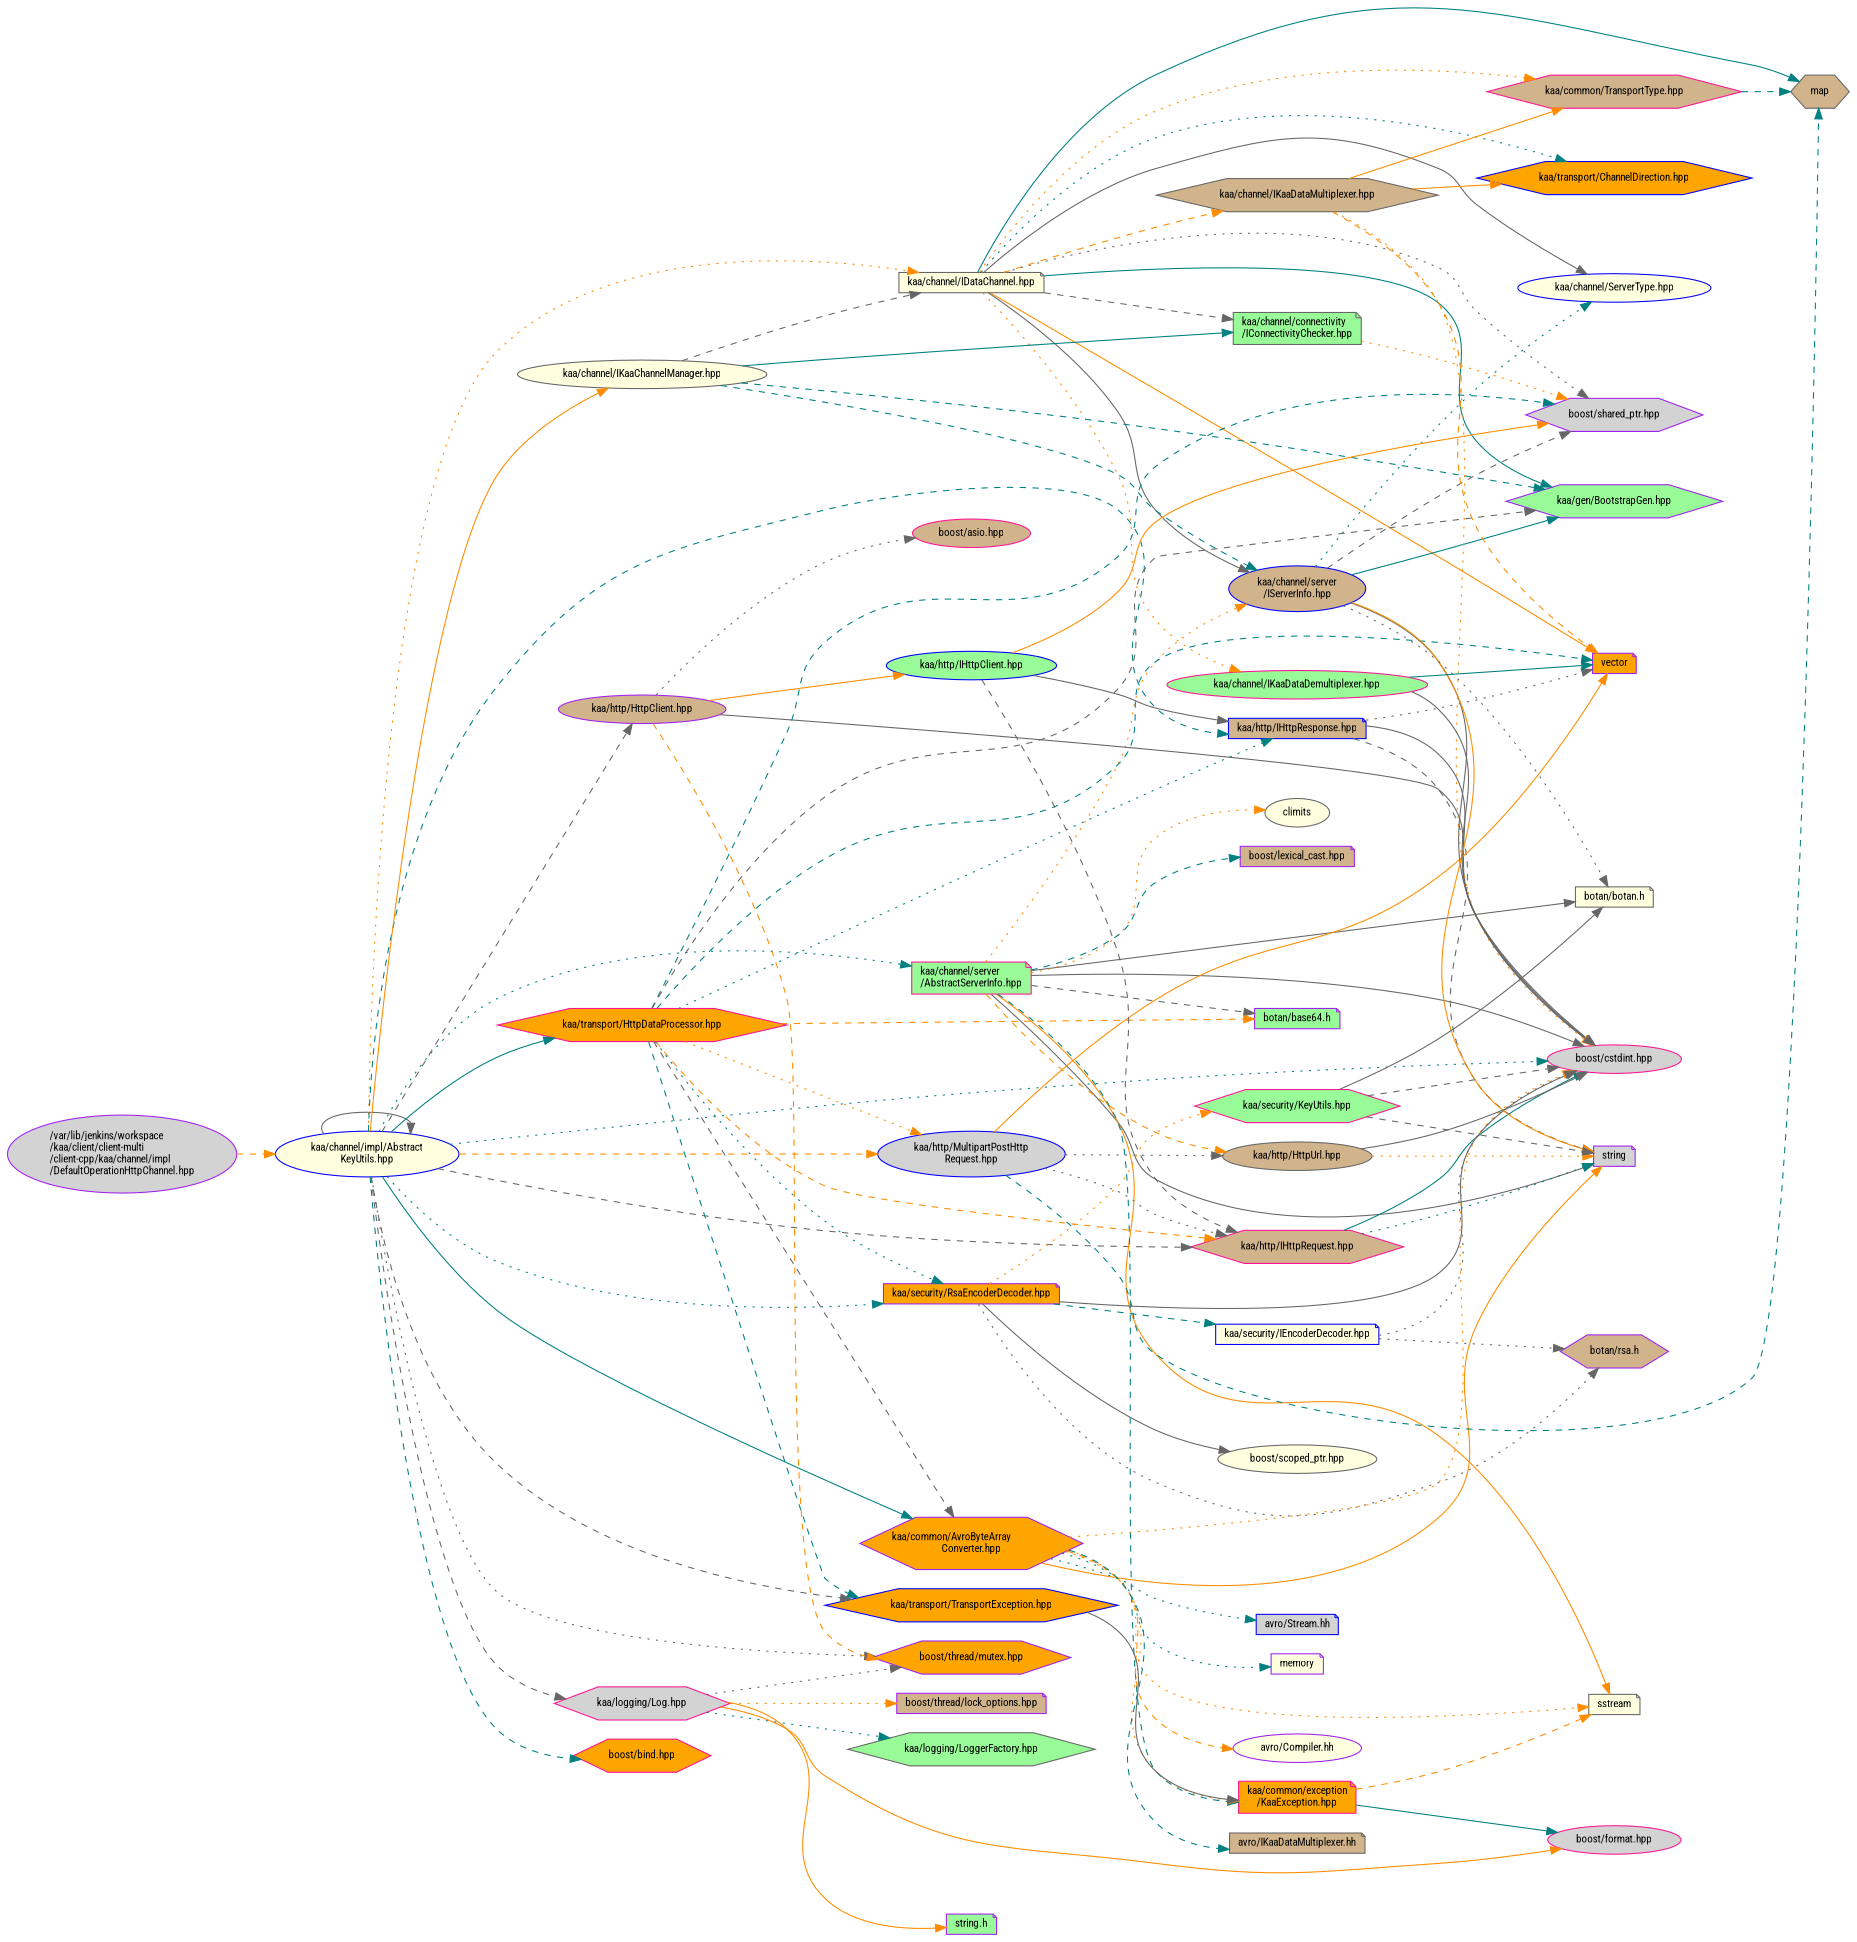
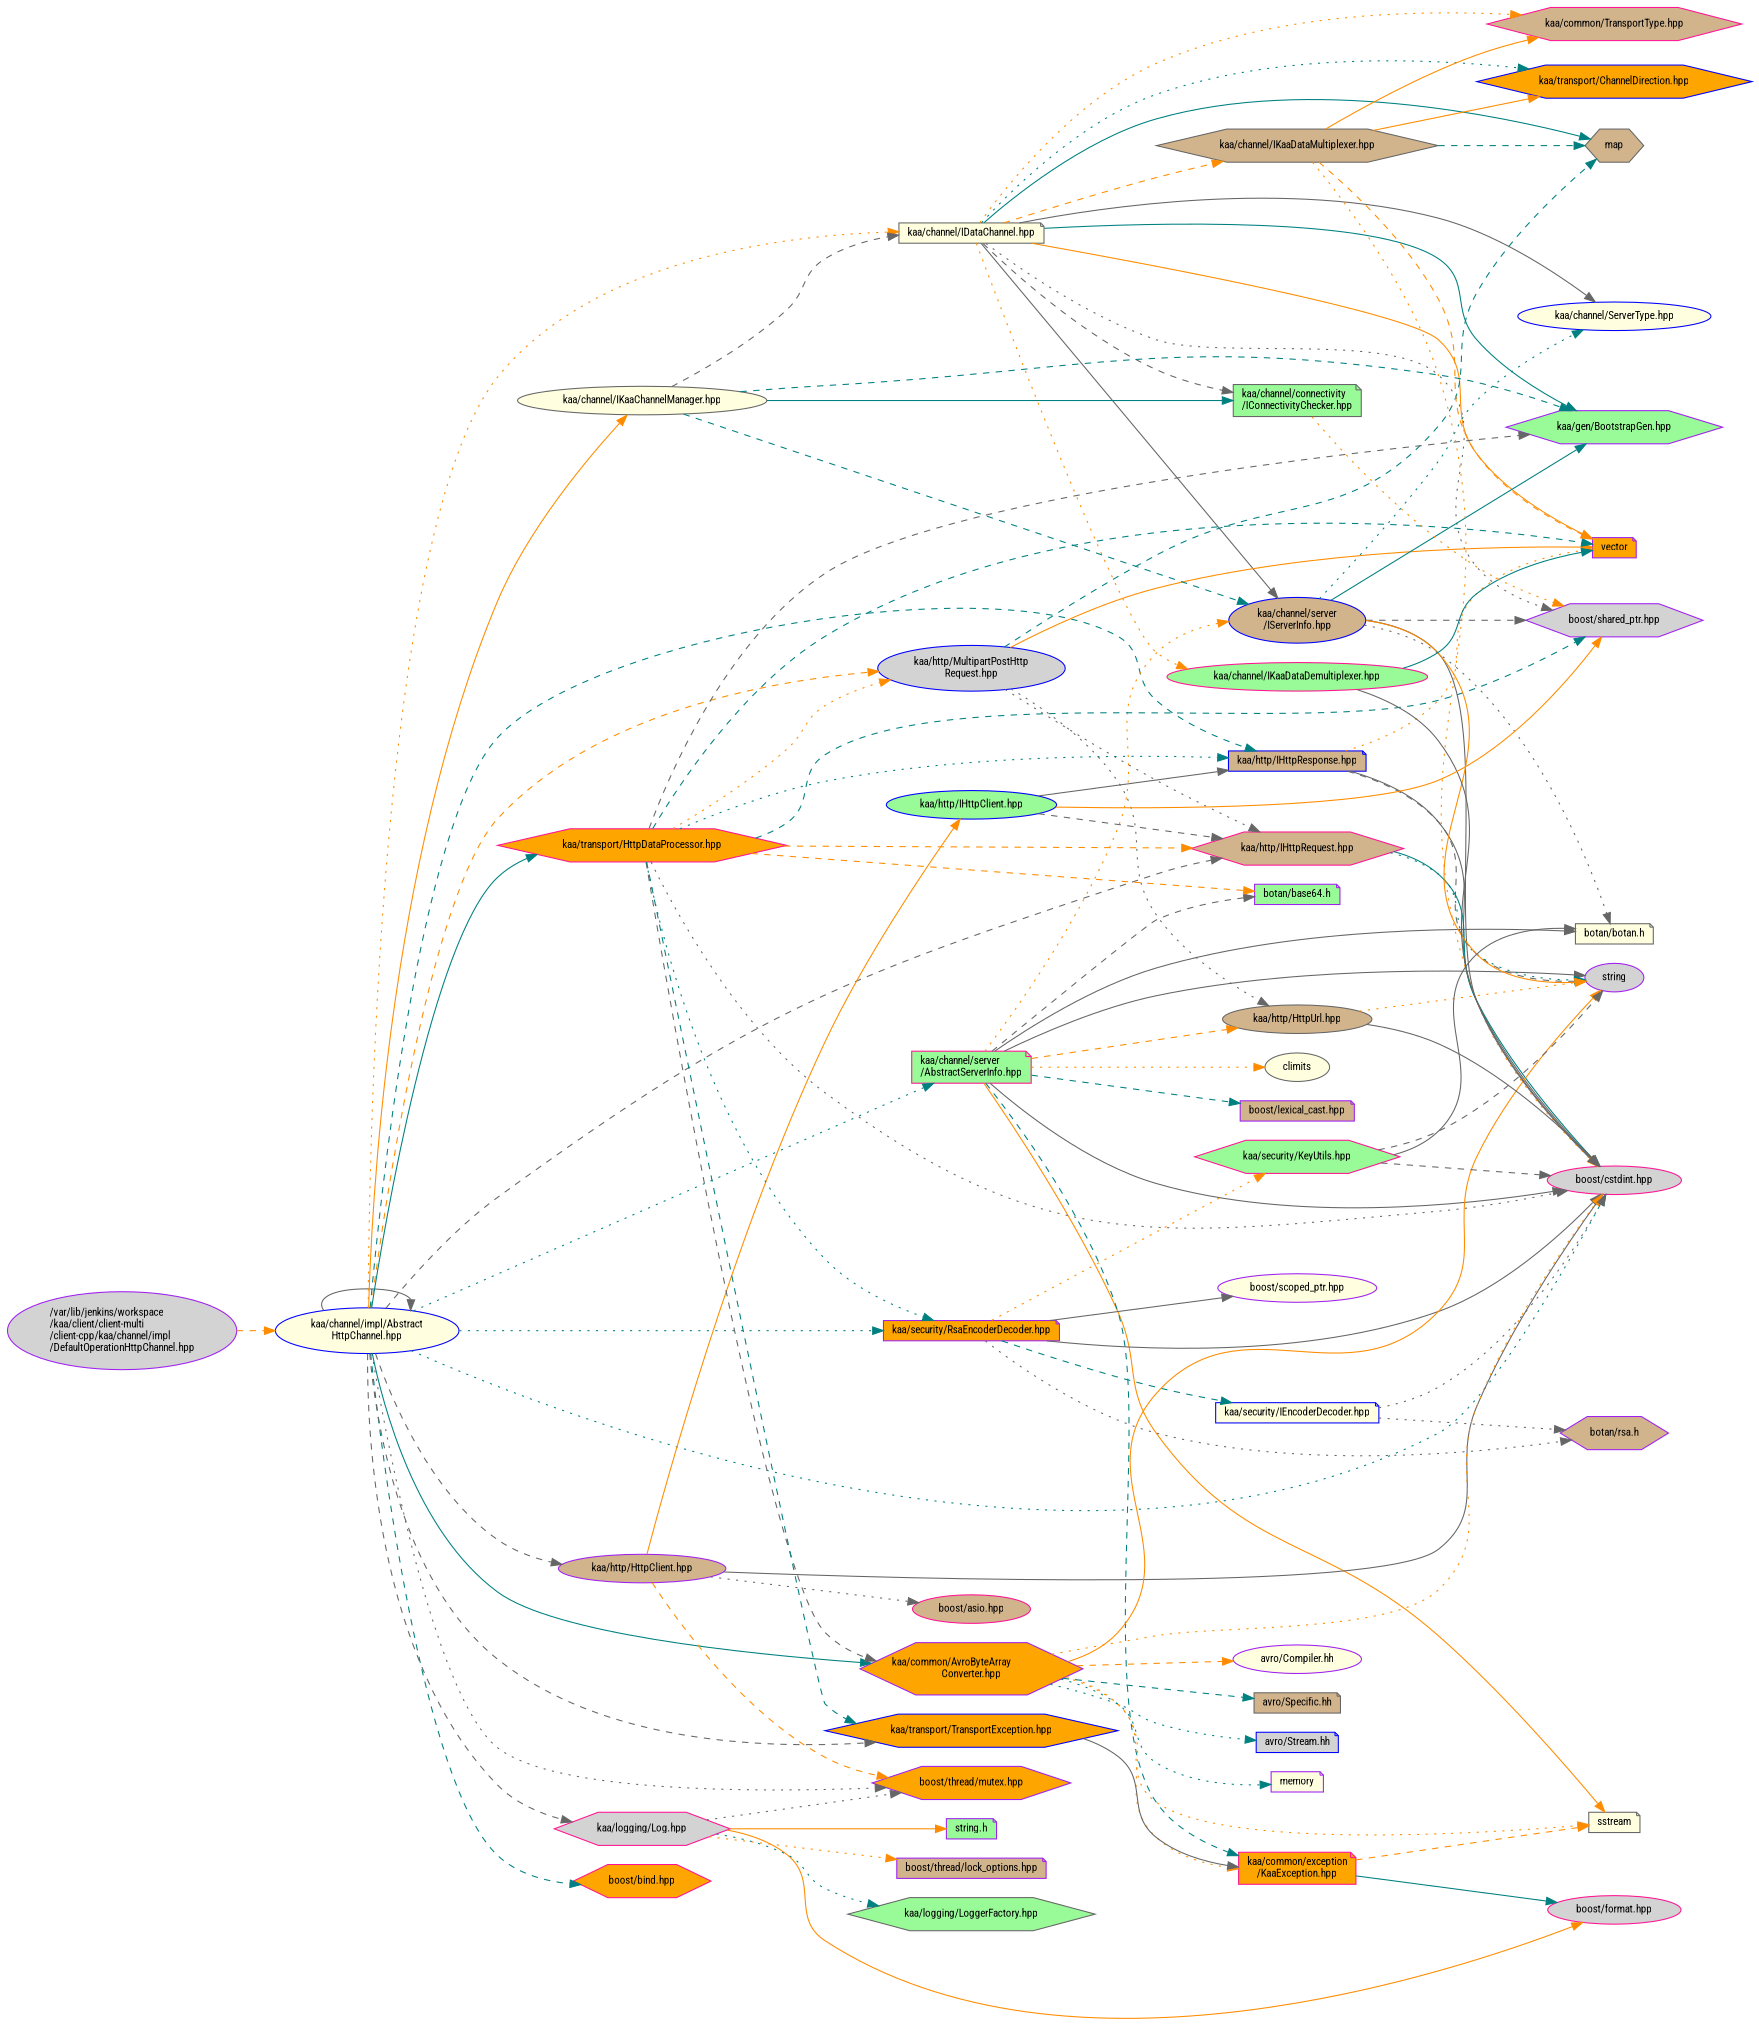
(1761, 92) -> (1506, 146)
(1470, 701) -> (1445, 691)
(367, 1154) -> (367, 1331)
(1614, 1156) -> (1614, 978)
none -> (1033, 1205)
(1297, 1459) -> (1297, 1288)
(1297, 1843) -> (1297, 1703)
